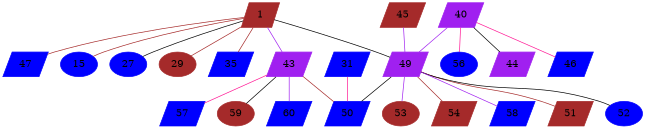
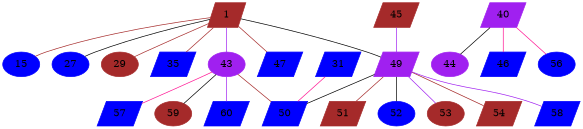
(433, 40) -> none
(289, 64) -> (227, 64)
(512, 64) -> (450, 64)
